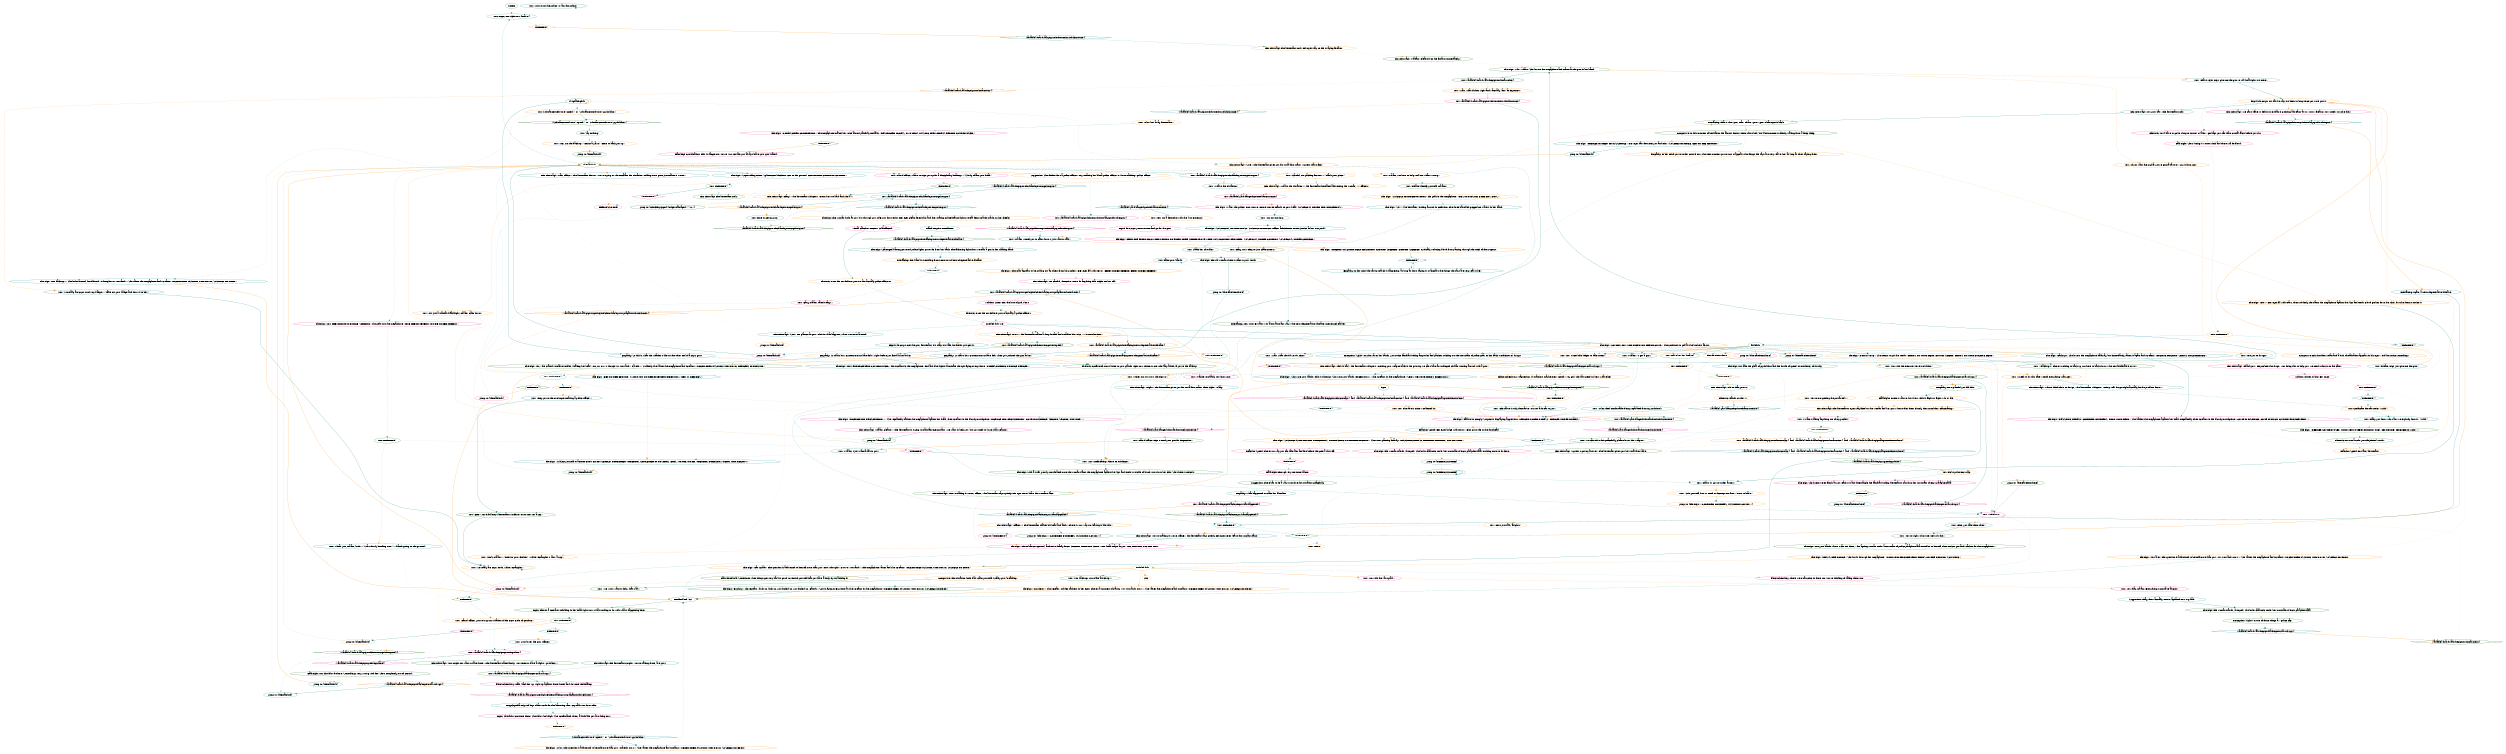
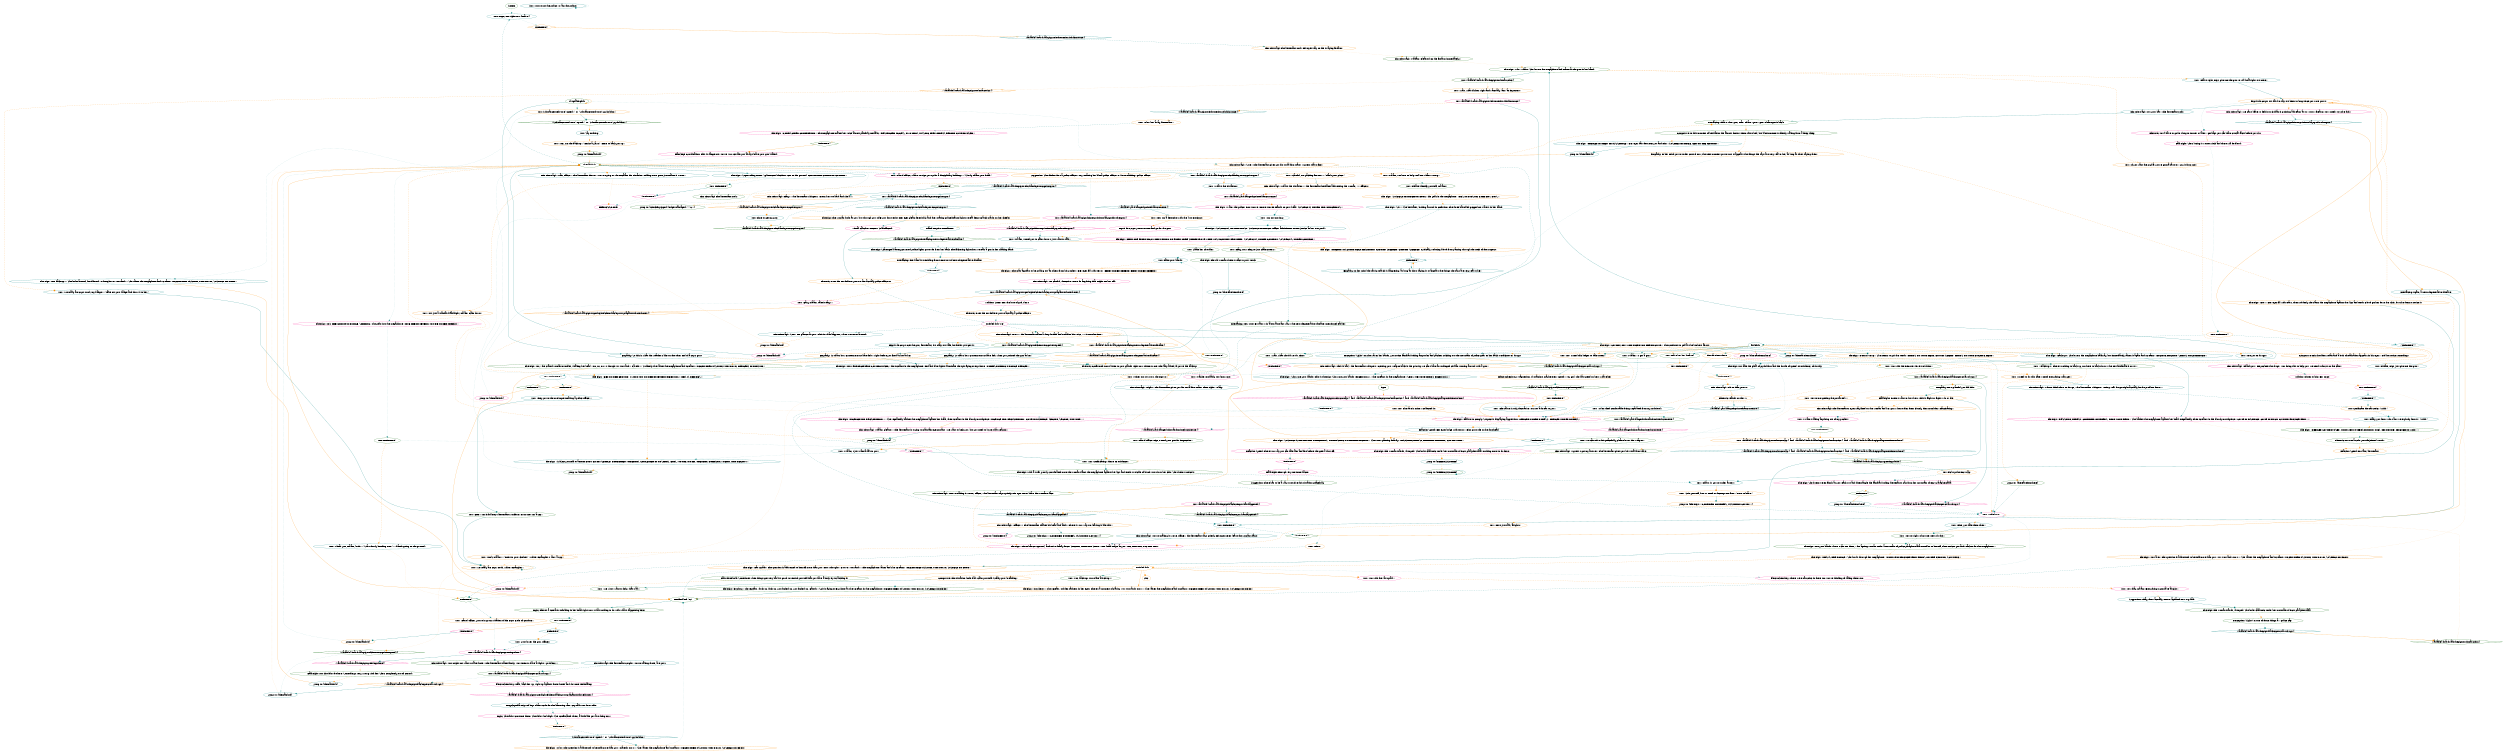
(1214, 255) -> (1186, 255)
(1261, 493) -> none
